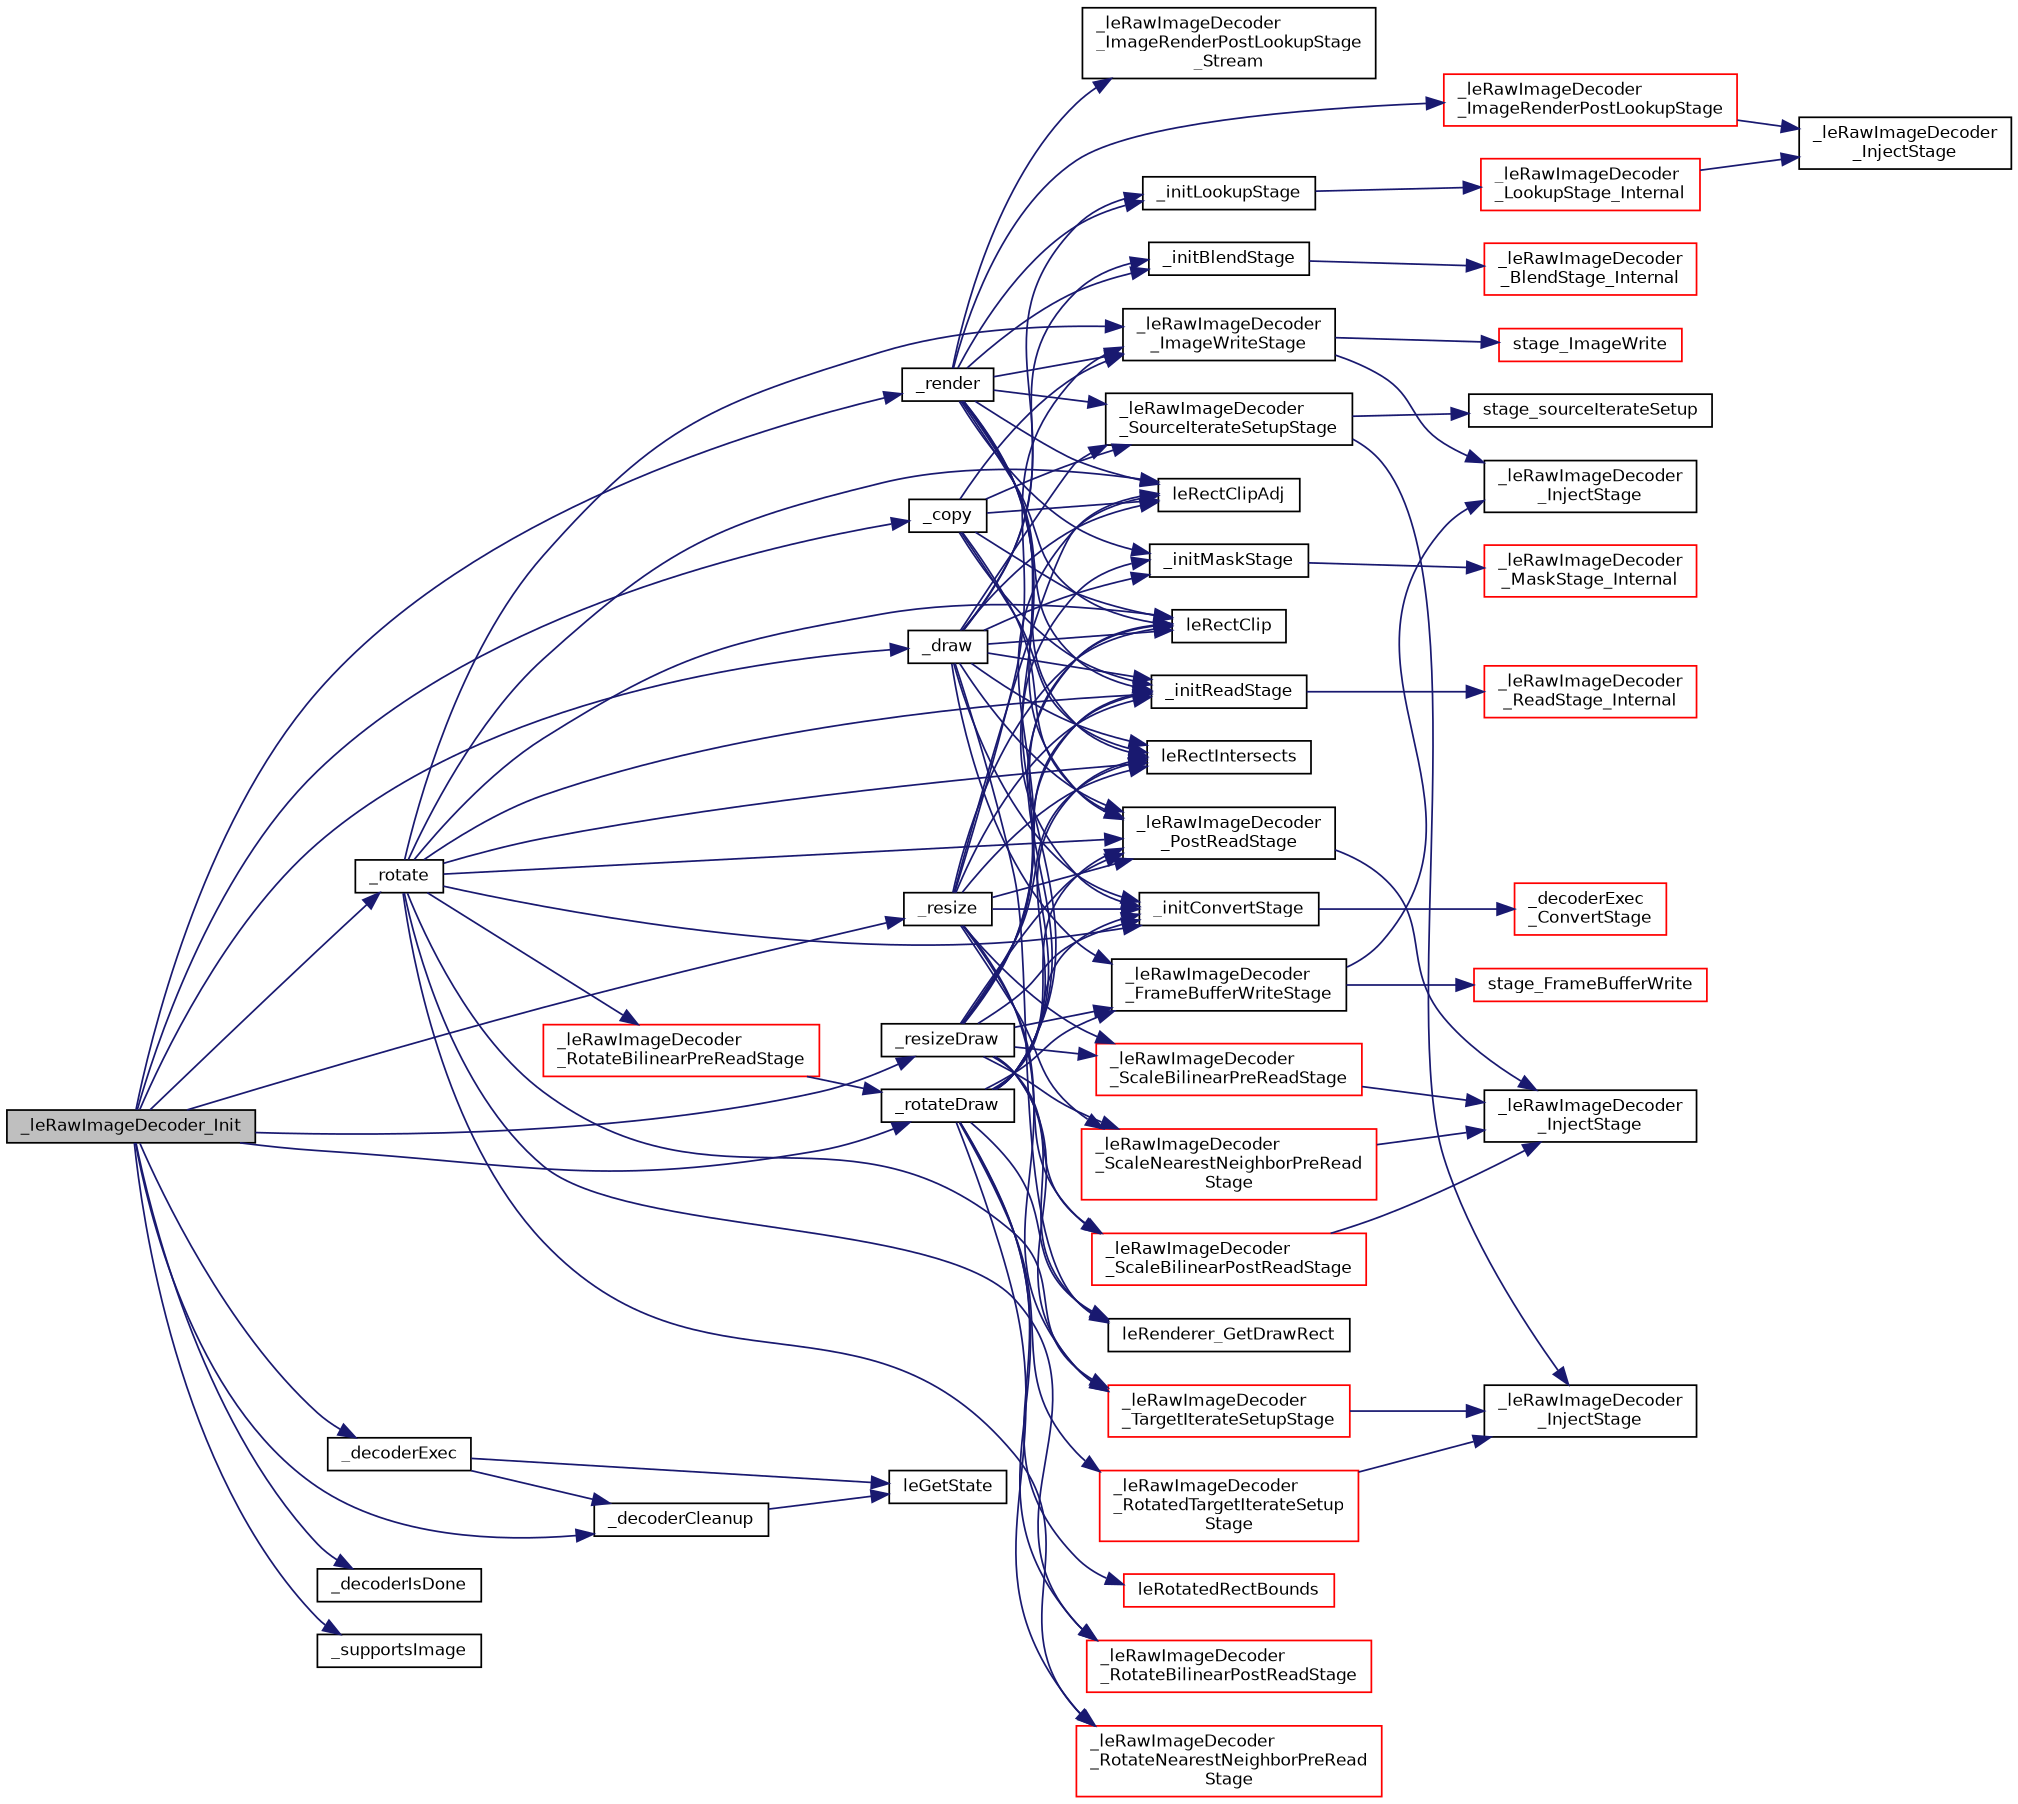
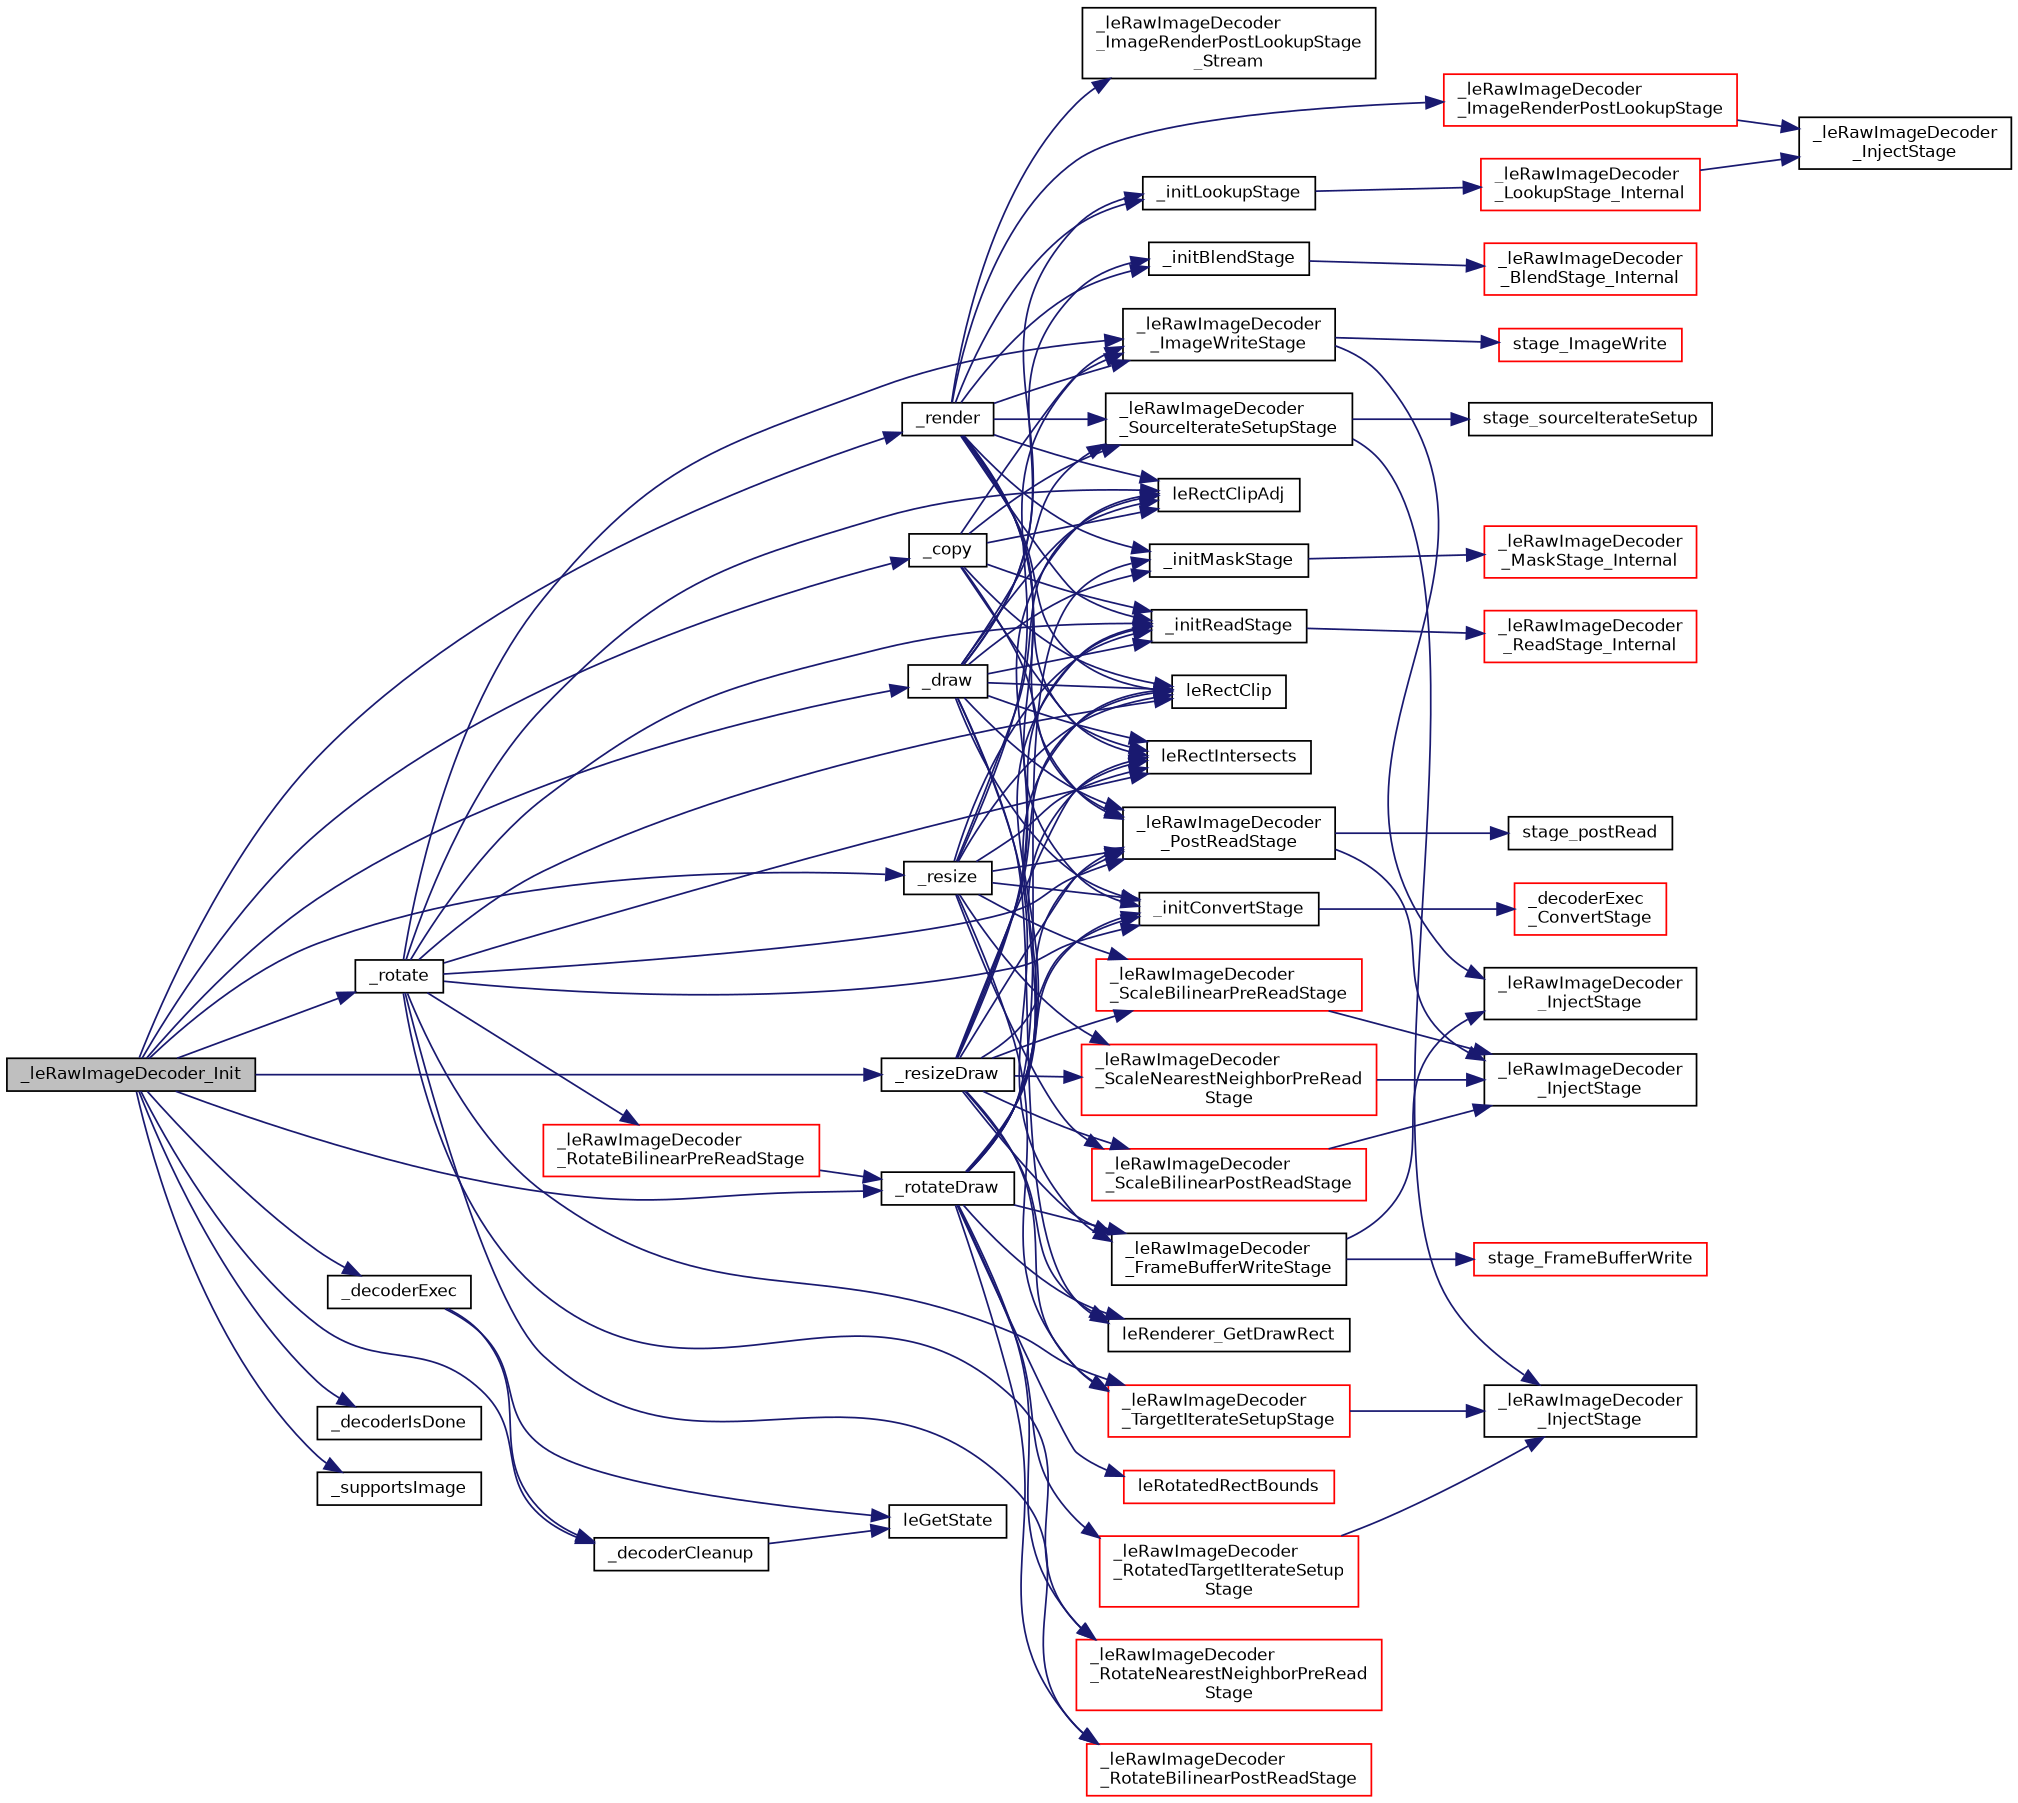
none -> (1590, 833)
